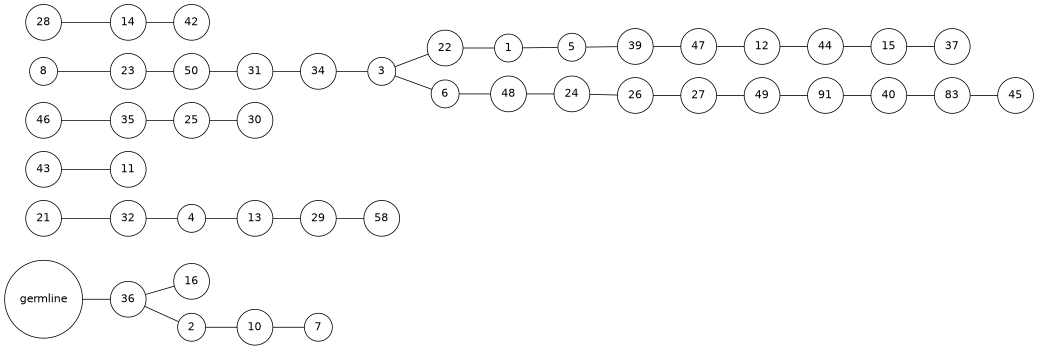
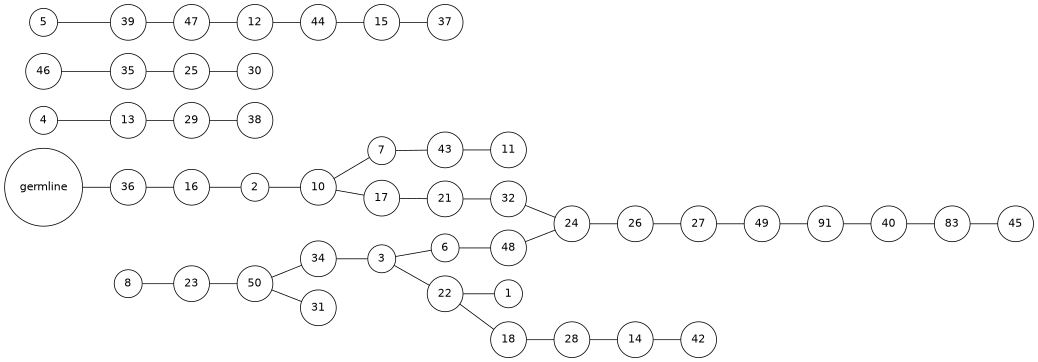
(540, 48) -> none
(287, 71) -> (287, 271)
none -> (412, 150)
none -> (382, 198)
(162, 218) -> (540, 211)
(382, 218) -> (255, 120)
(162, 314) -> (225, 187)
none -> (509, 340)
